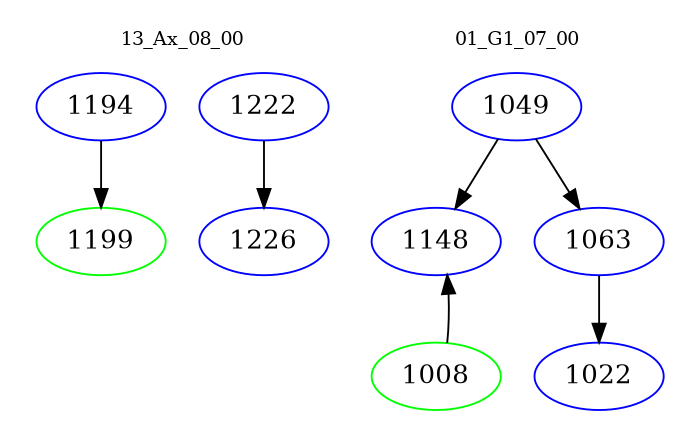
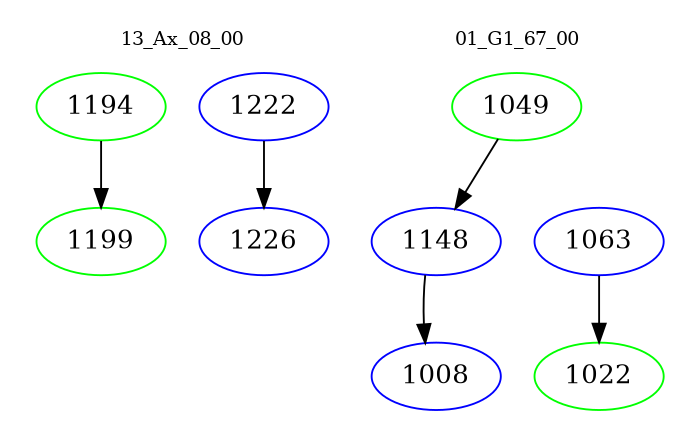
(518, 40) -> (518, 40)
(101, 107) -> (101, 107)
(517, 107) -> (517, 107)
(553, 166) -> none
(449, 319) -> (424, 300)
(436, 376) -> (436, 376)
(599, 376) -> (599, 376)
